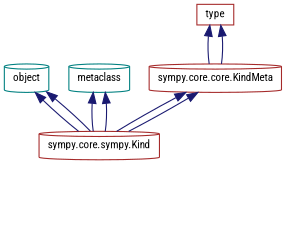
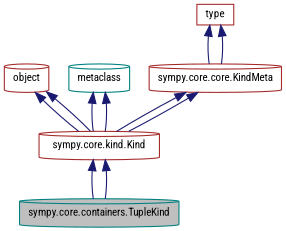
(27, 78) -> (27, 78)
(99, 146) -> (99, 146)
none -> (99, 213)
